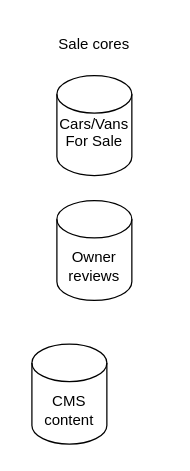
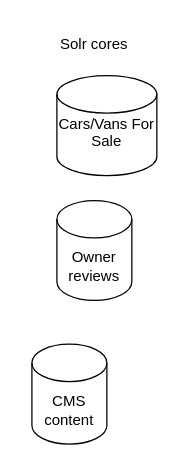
(94, 44) -> (94, 44)
(94, 126) -> (107, 126)
